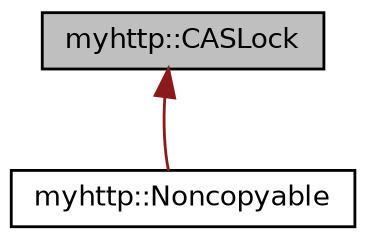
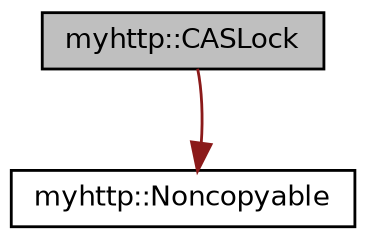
(164, 134) -> (202, 106)
